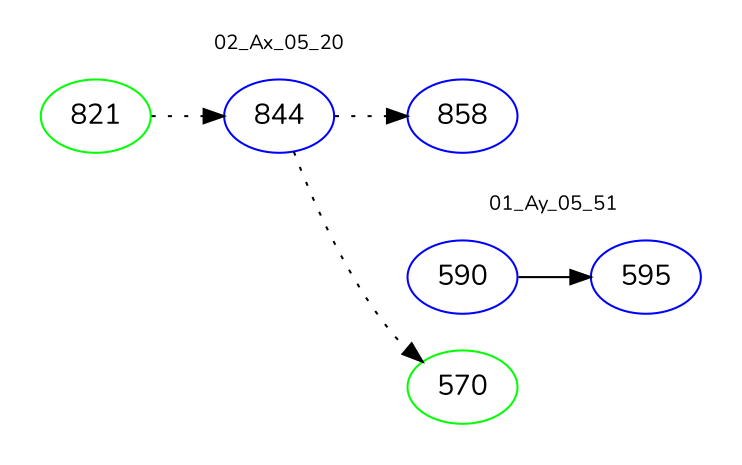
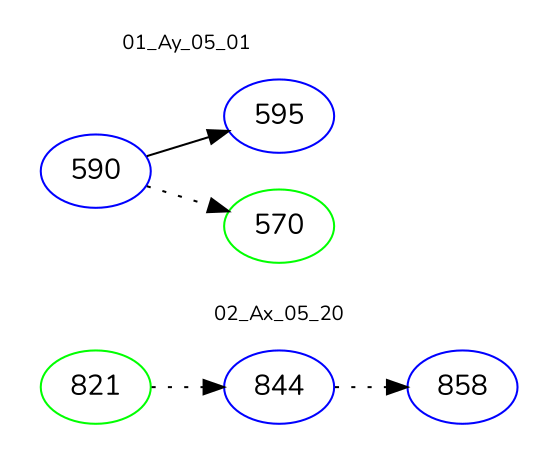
(554, 205) -> (187, 44)
(341, 255) -> (178, 196)
